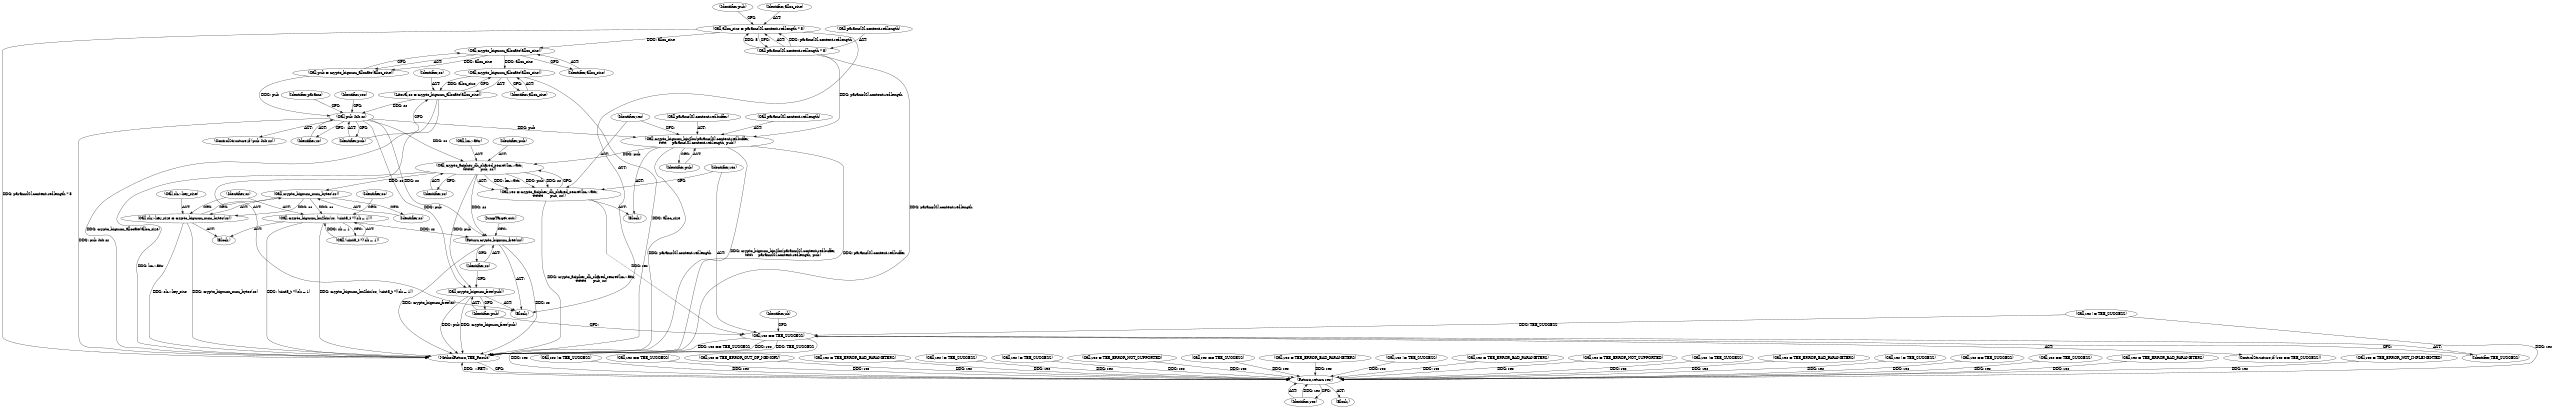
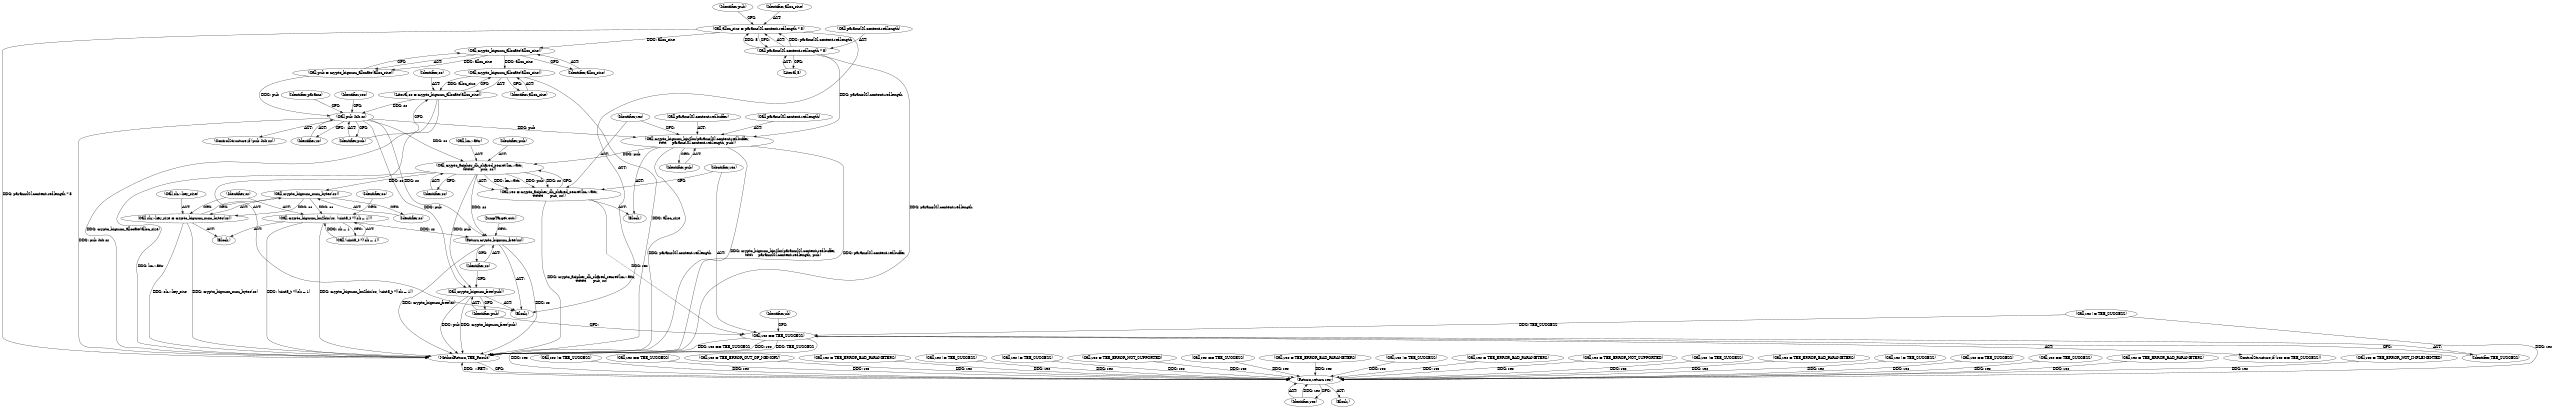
none -> (792, 73)
